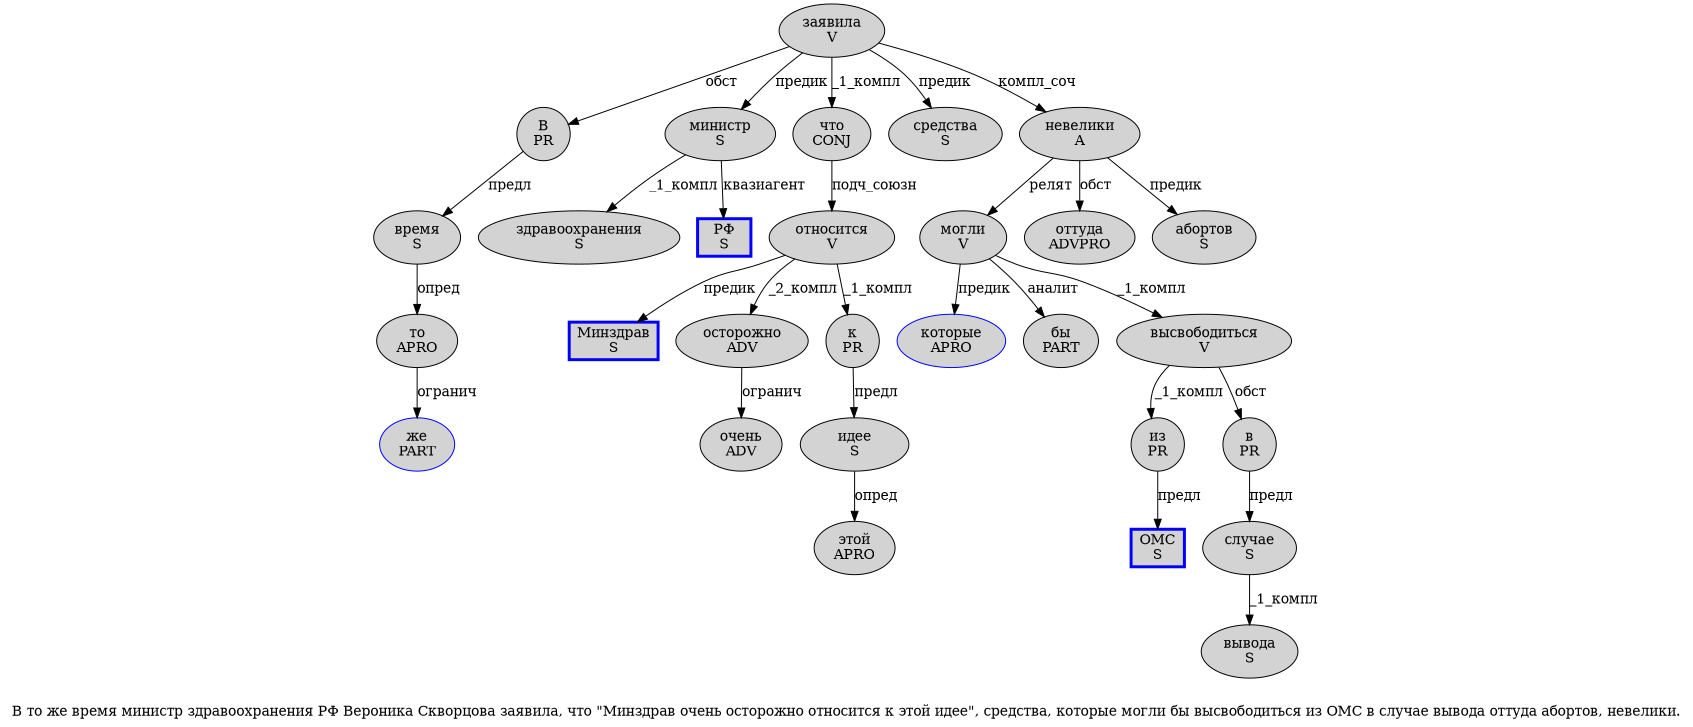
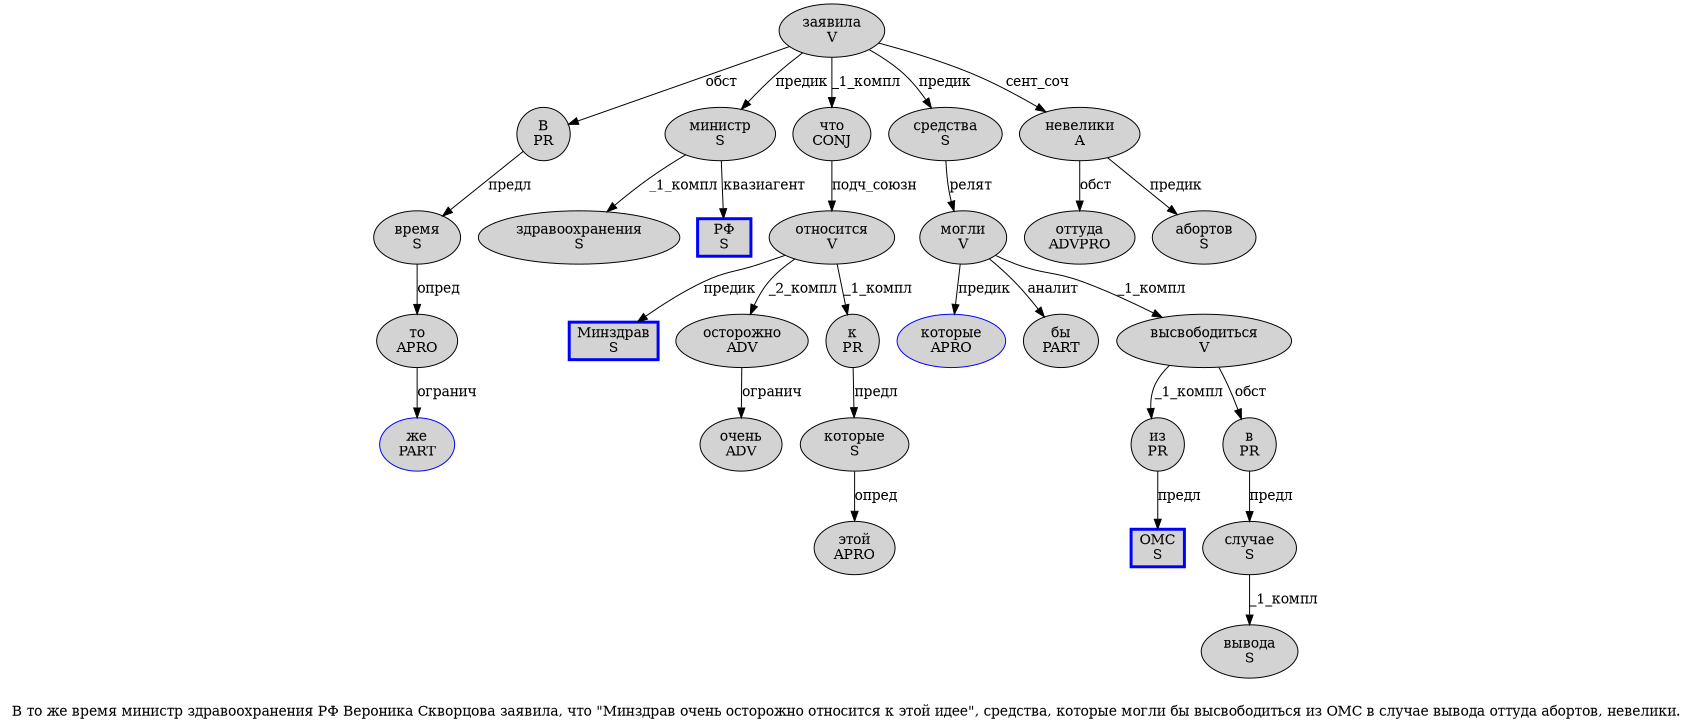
(1037, 82) -> (1037, 82)
(1024, 183) -> (948, 181)
(855, 444) -> (855, 444)
